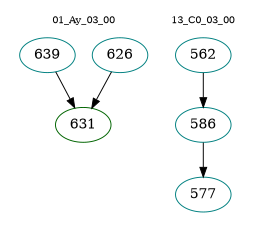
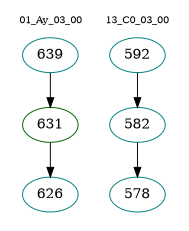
(203, 55) -> (137, 55)
(104, 86) -> (50, 155)
(203, 125) -> (137, 125)
(203, 195) -> (137, 195)
